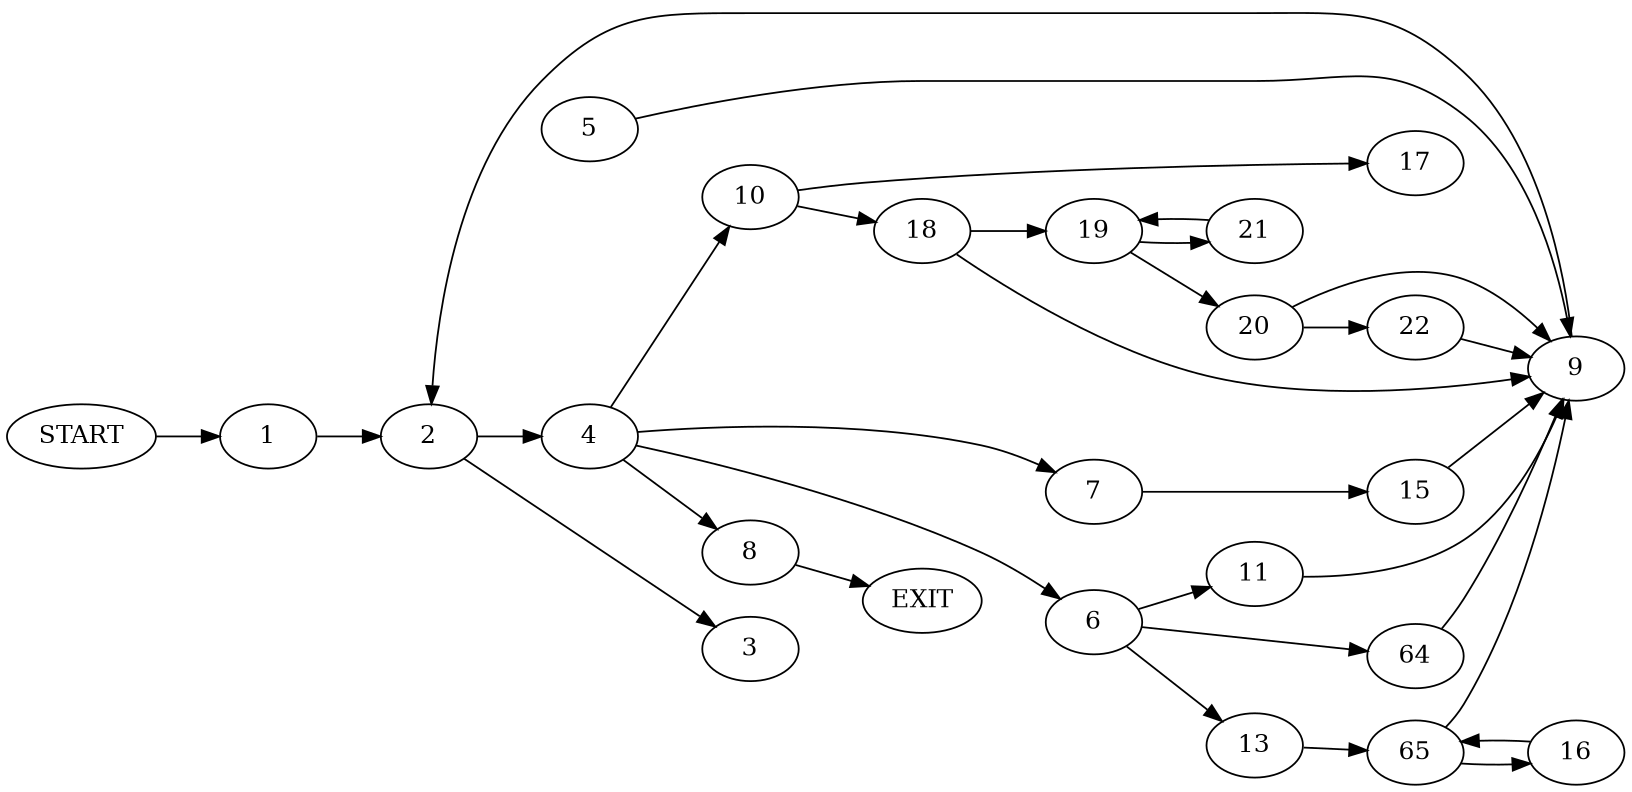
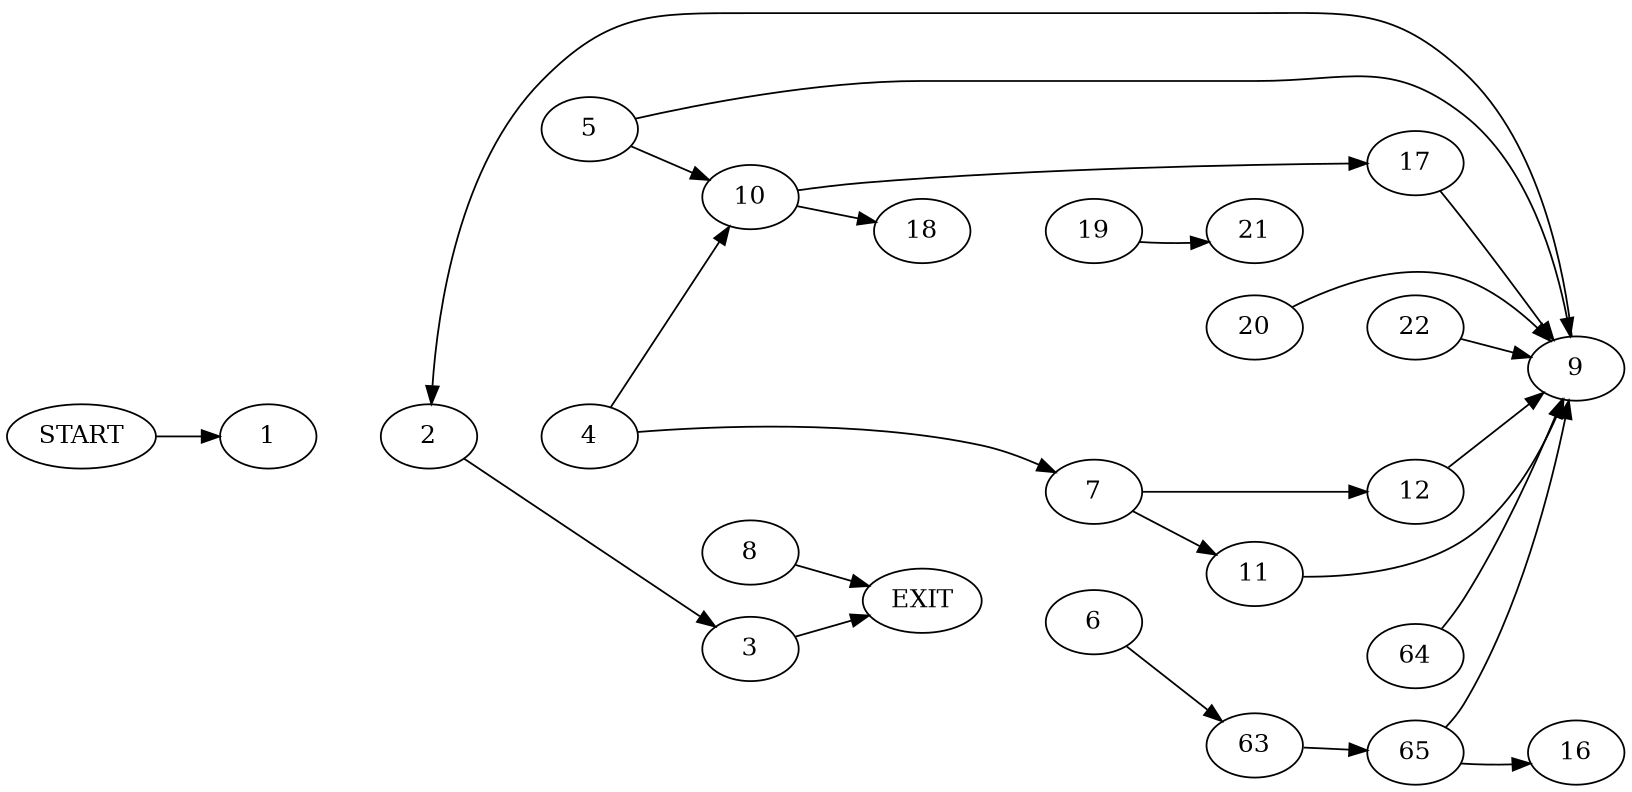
none -> (662, 160)
(1183, 219) -> none
(999, 231) -> none
(1167, 275) -> none
(1326, 327) -> none
(1220, 378) -> (1492, 258)
(340, 436) -> none
(501, 436) -> none
(663, 489) -> none
(1415, 492) -> (1415, 492)
(846, 502) -> none
(1166, 601) -> (1166, 529)
none -> (823, 629)
(1246, 638) -> none
(1505, 741) -> none
(1255, 745) -> (1255, 745)
